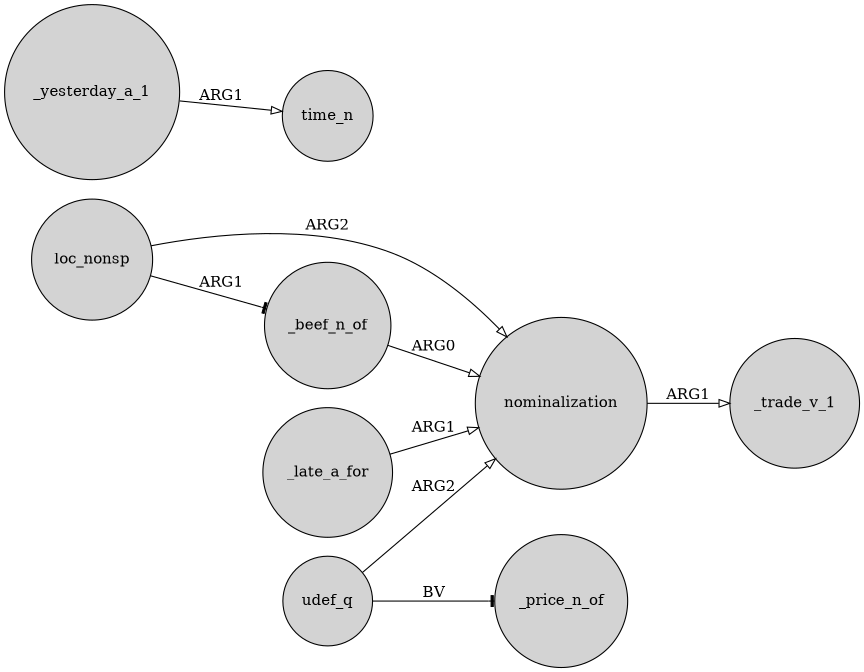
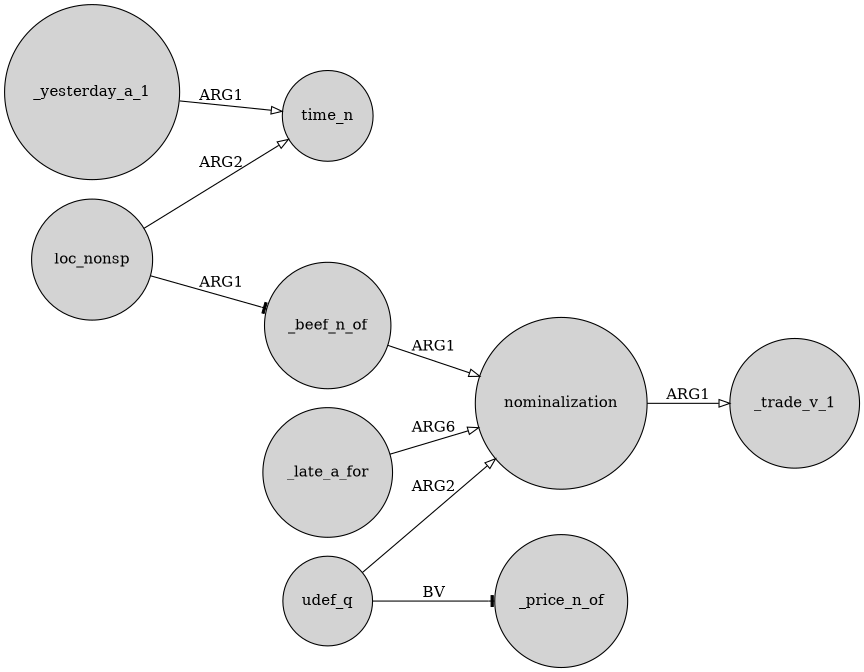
(338, 239) -> (211, 187)
(434, 347) -> (434, 347)
(434, 428) -> (434, 428)
